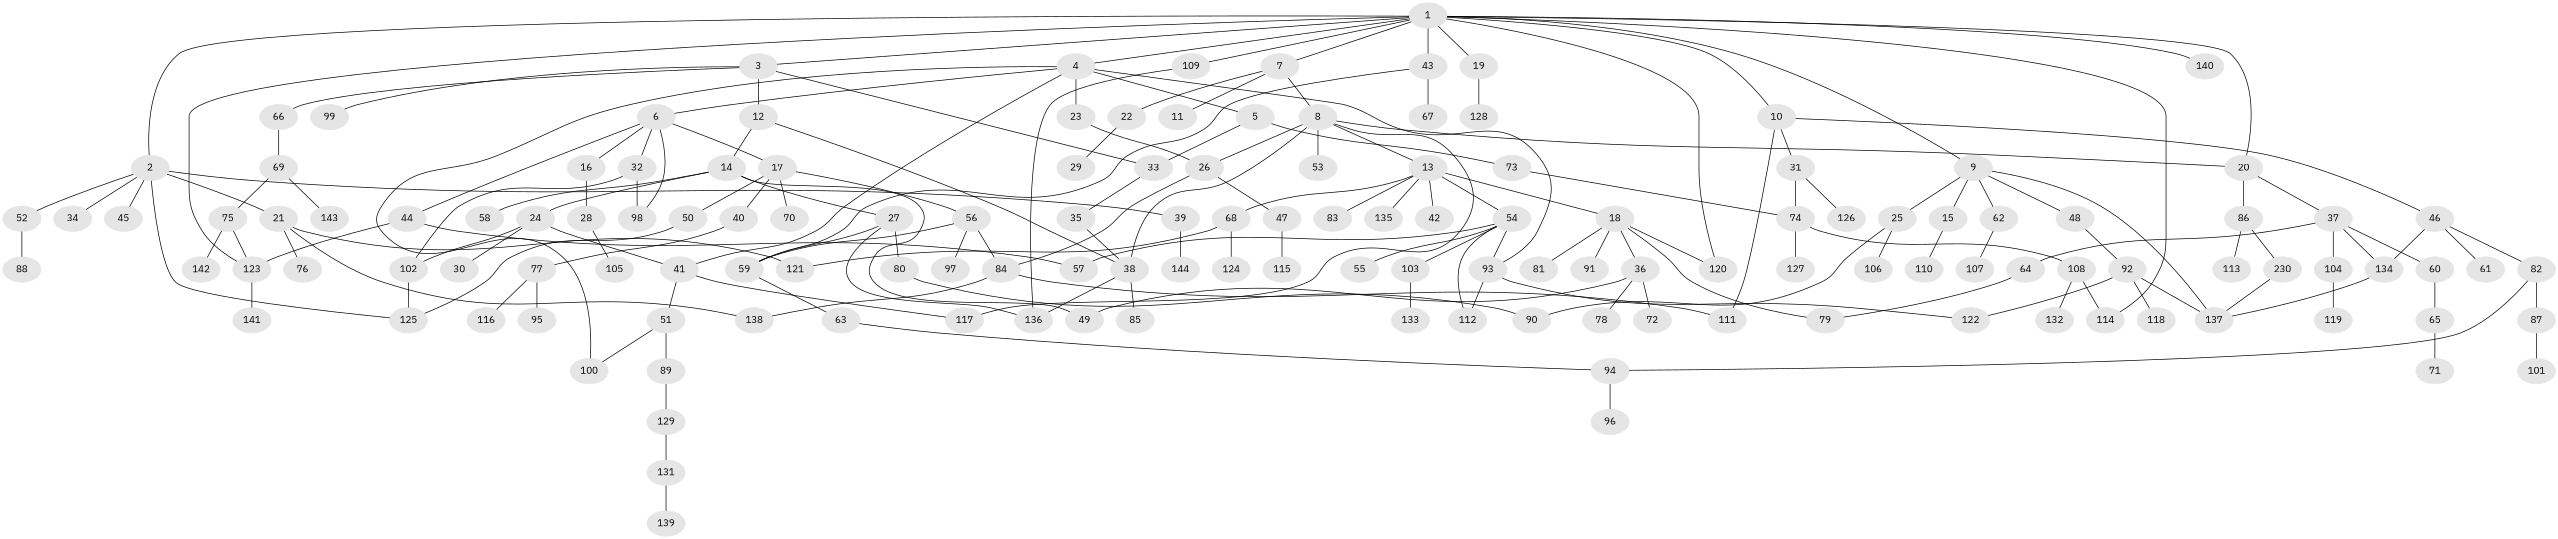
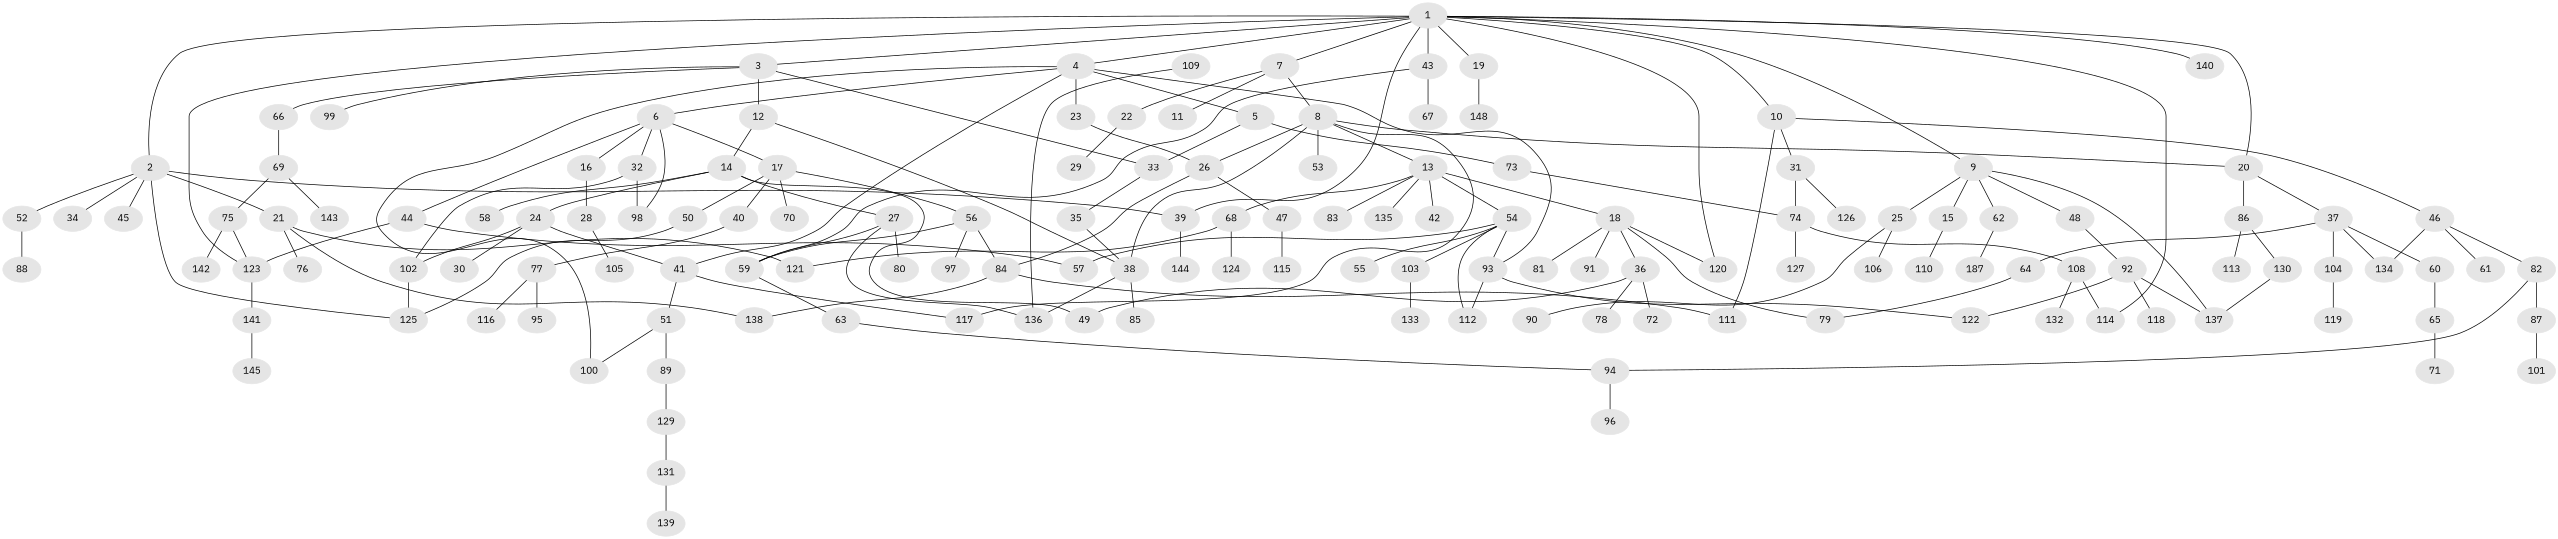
(1310, 41) -> (1351, 174)
(1479, 117) -> (1479, 117)
(1975, 270) -> (1975, 270)
(2282, 270) -> (2282, 270)
(2302, 300) -> none
(1214, 301) -> none
none -> (252, 371)
